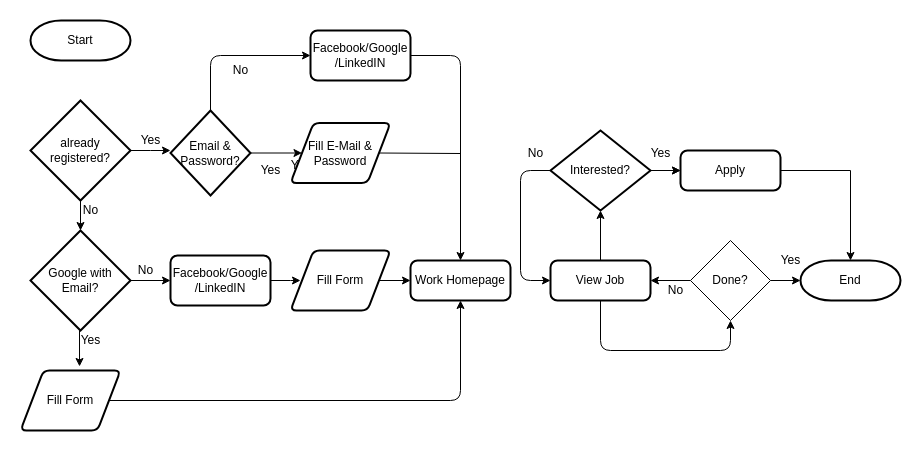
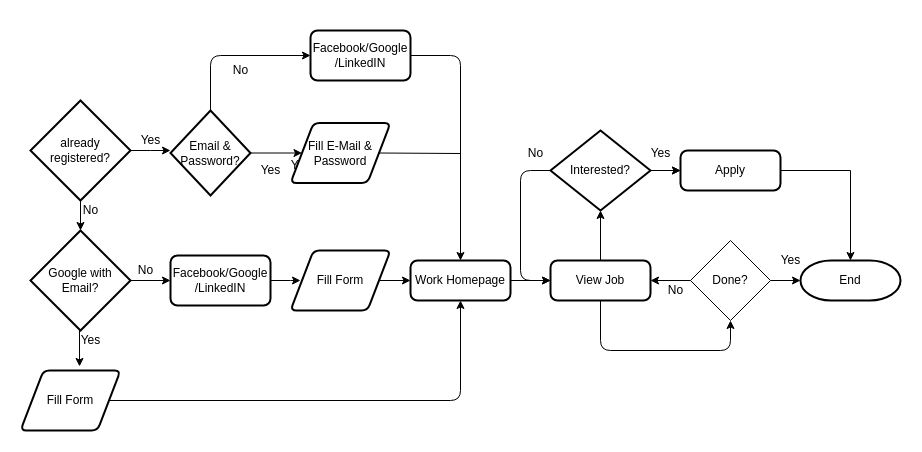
(81, 41) -> none
none -> (517, 281)
